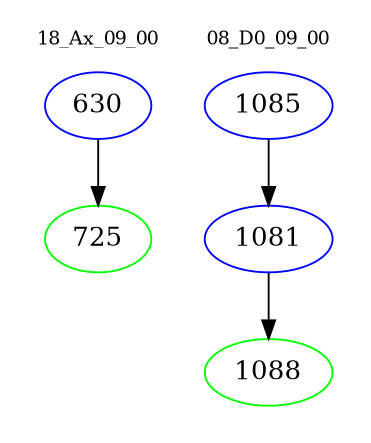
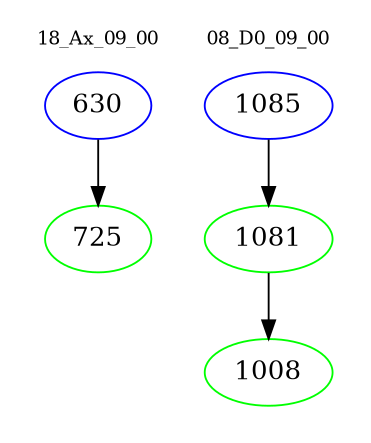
(269, 239) -> (269, 239)
(269, 372) -> (269, 372)
